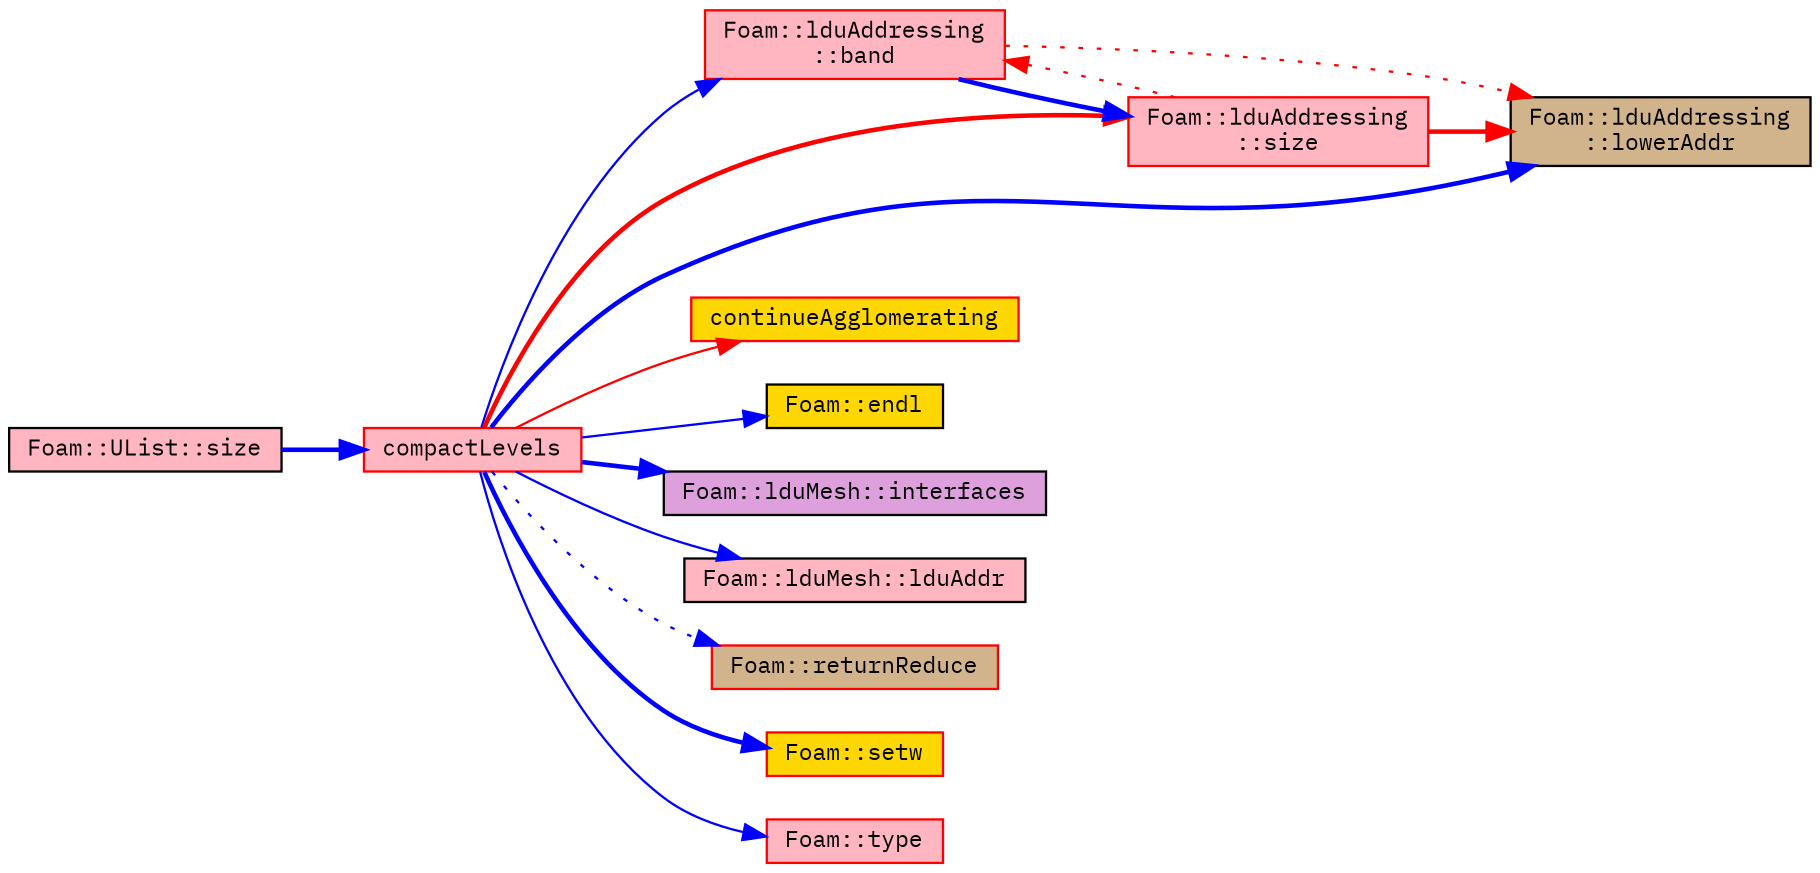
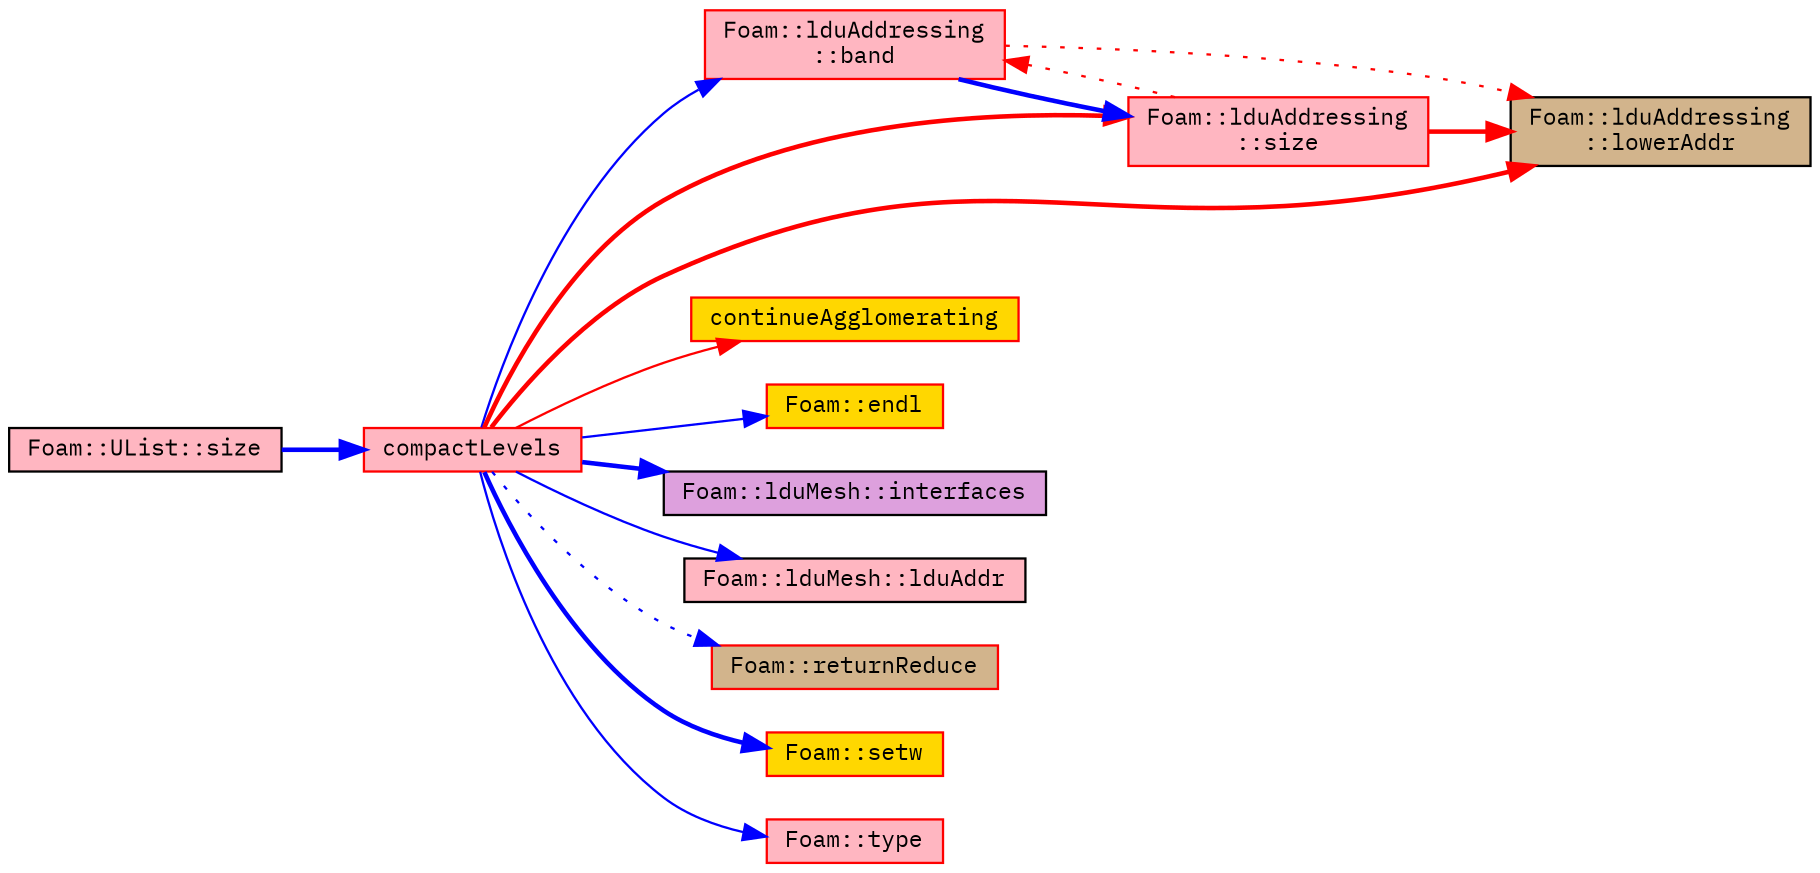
(967, 202) -> (967, 202)
(855, 406) -> (855, 406)
